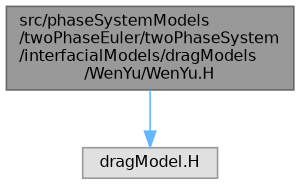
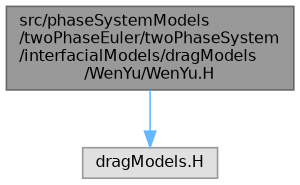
(150, 163) -> (150, 163)
